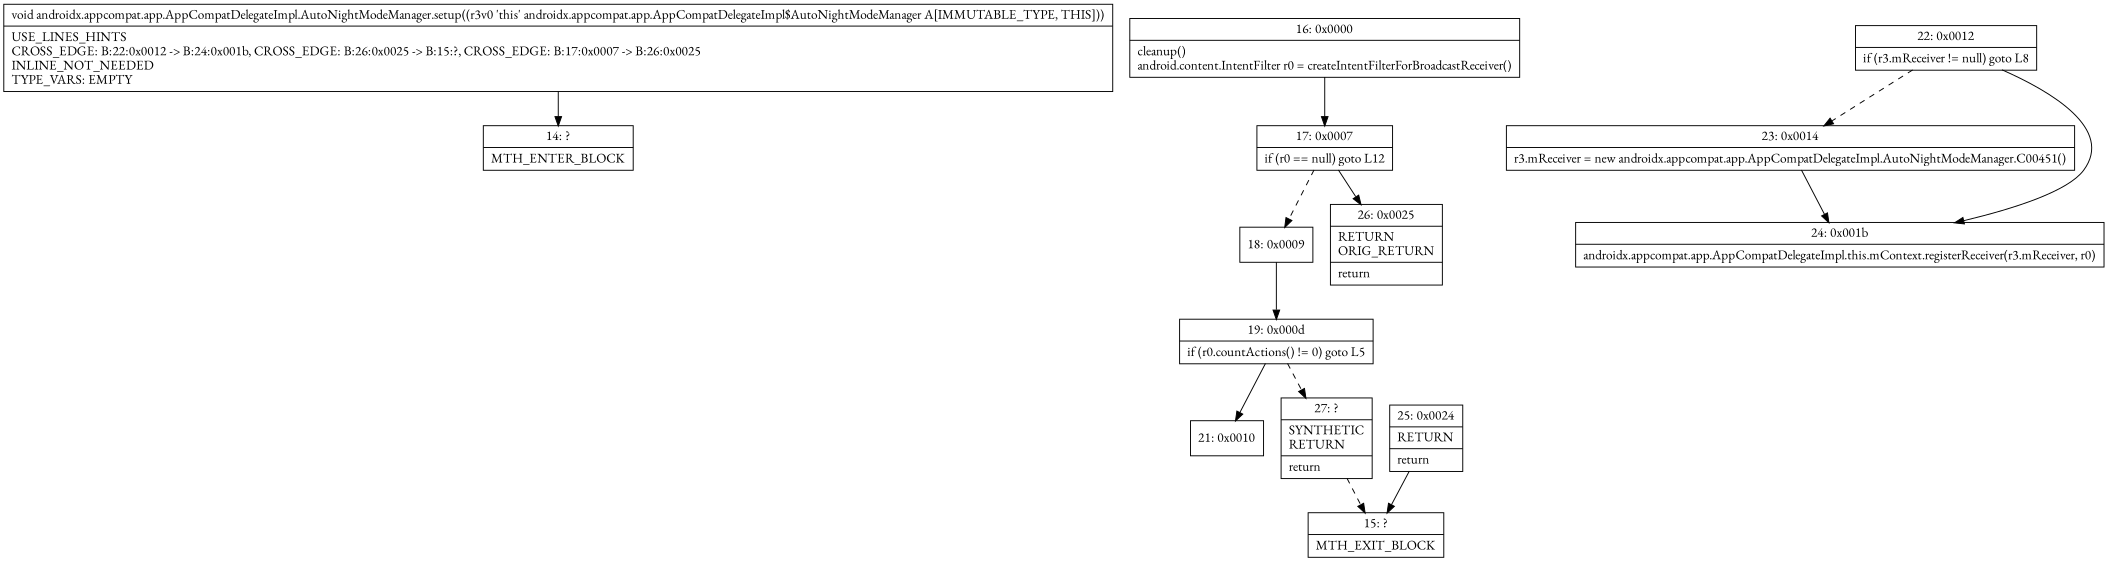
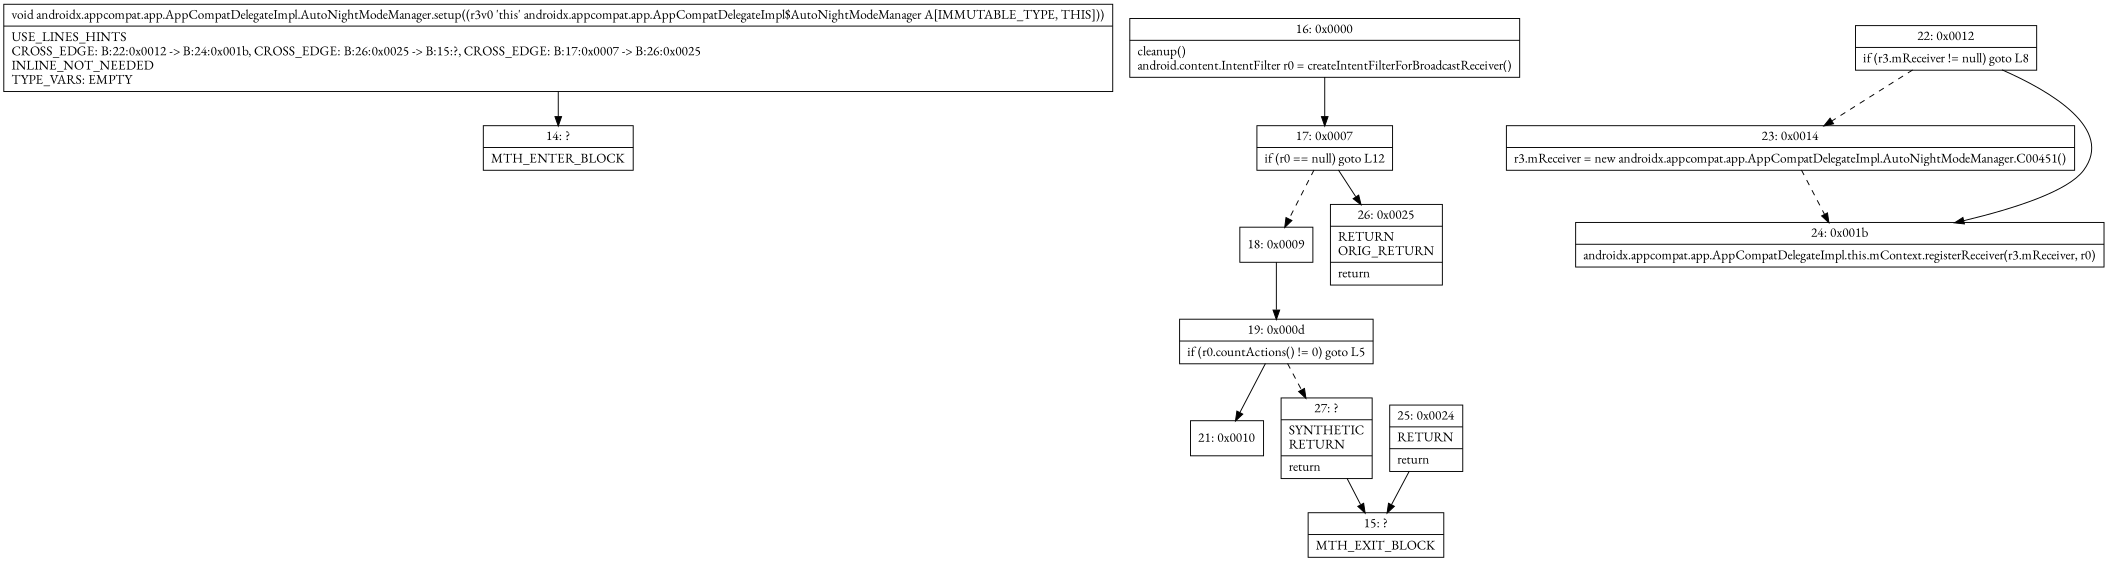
(1813, 192) -> (1813, 192)
(1354, 491) -> (1354, 491)
